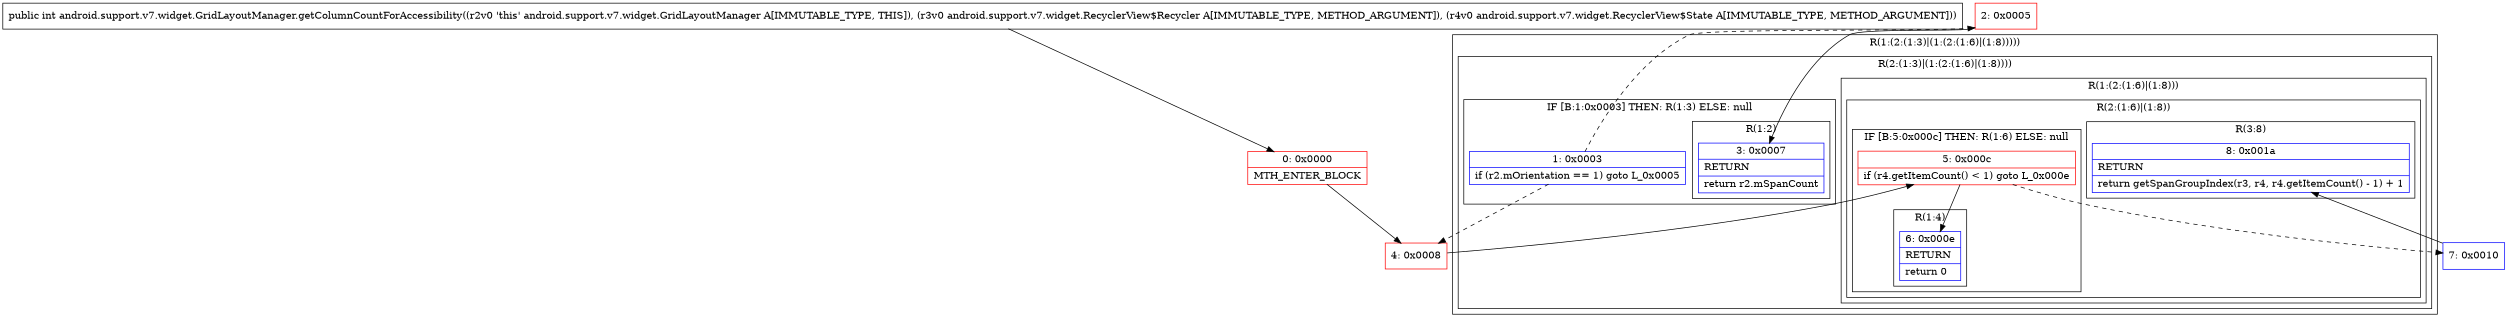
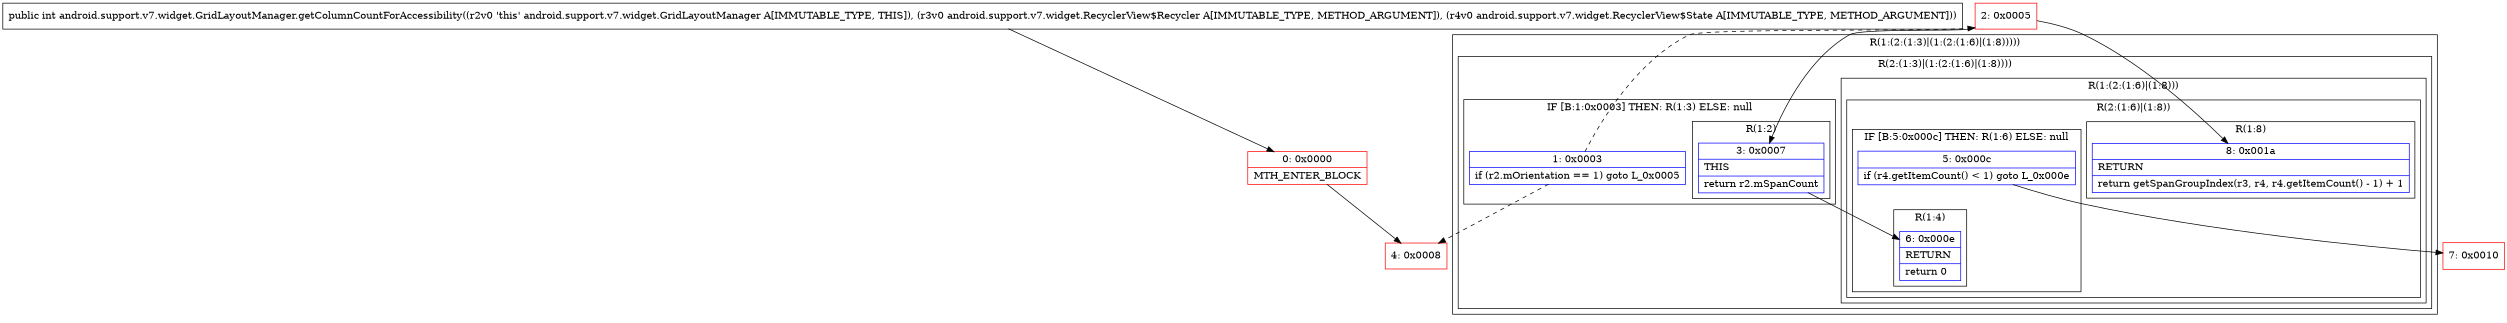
(2251, 130) -> (2251, 130)
(1727, 167) -> (1717, 167)
(1967, 168) -> (1967, 168)
(1951, 205) -> (1857, 218)
(2380, 219) -> (2137, 67)
(2223, 228) -> (2223, 228)
(1678, 229) -> none
(2474, 256) -> (2474, 256)
